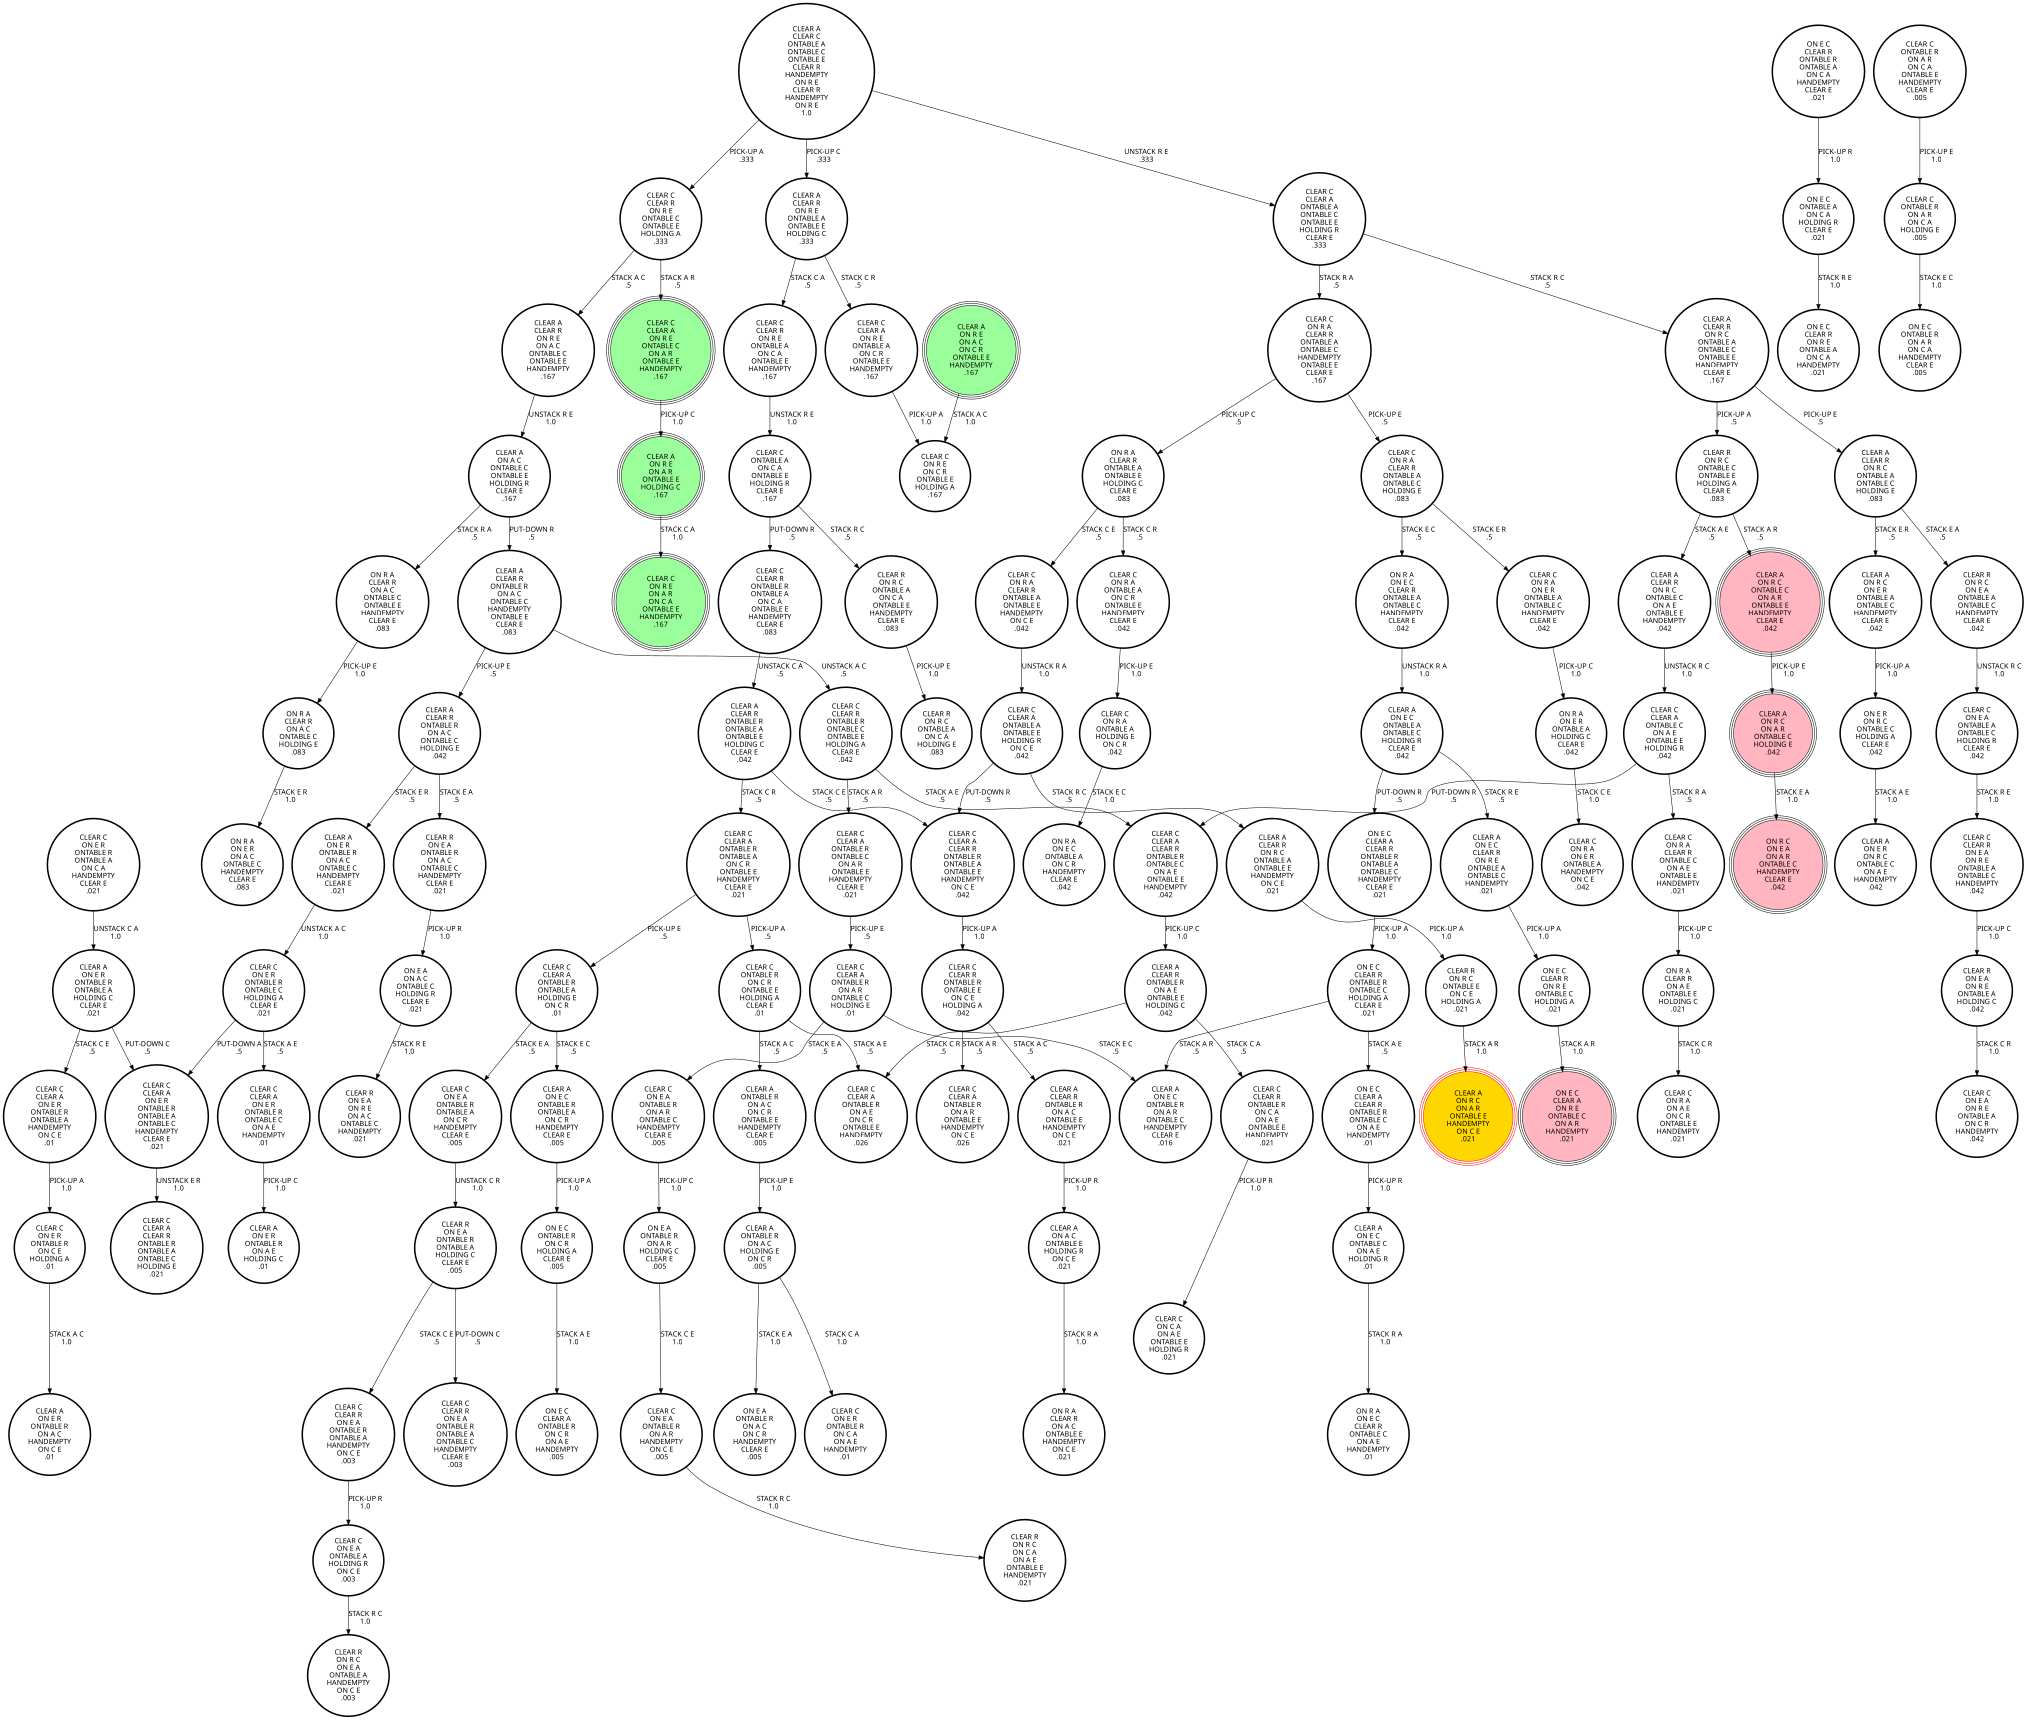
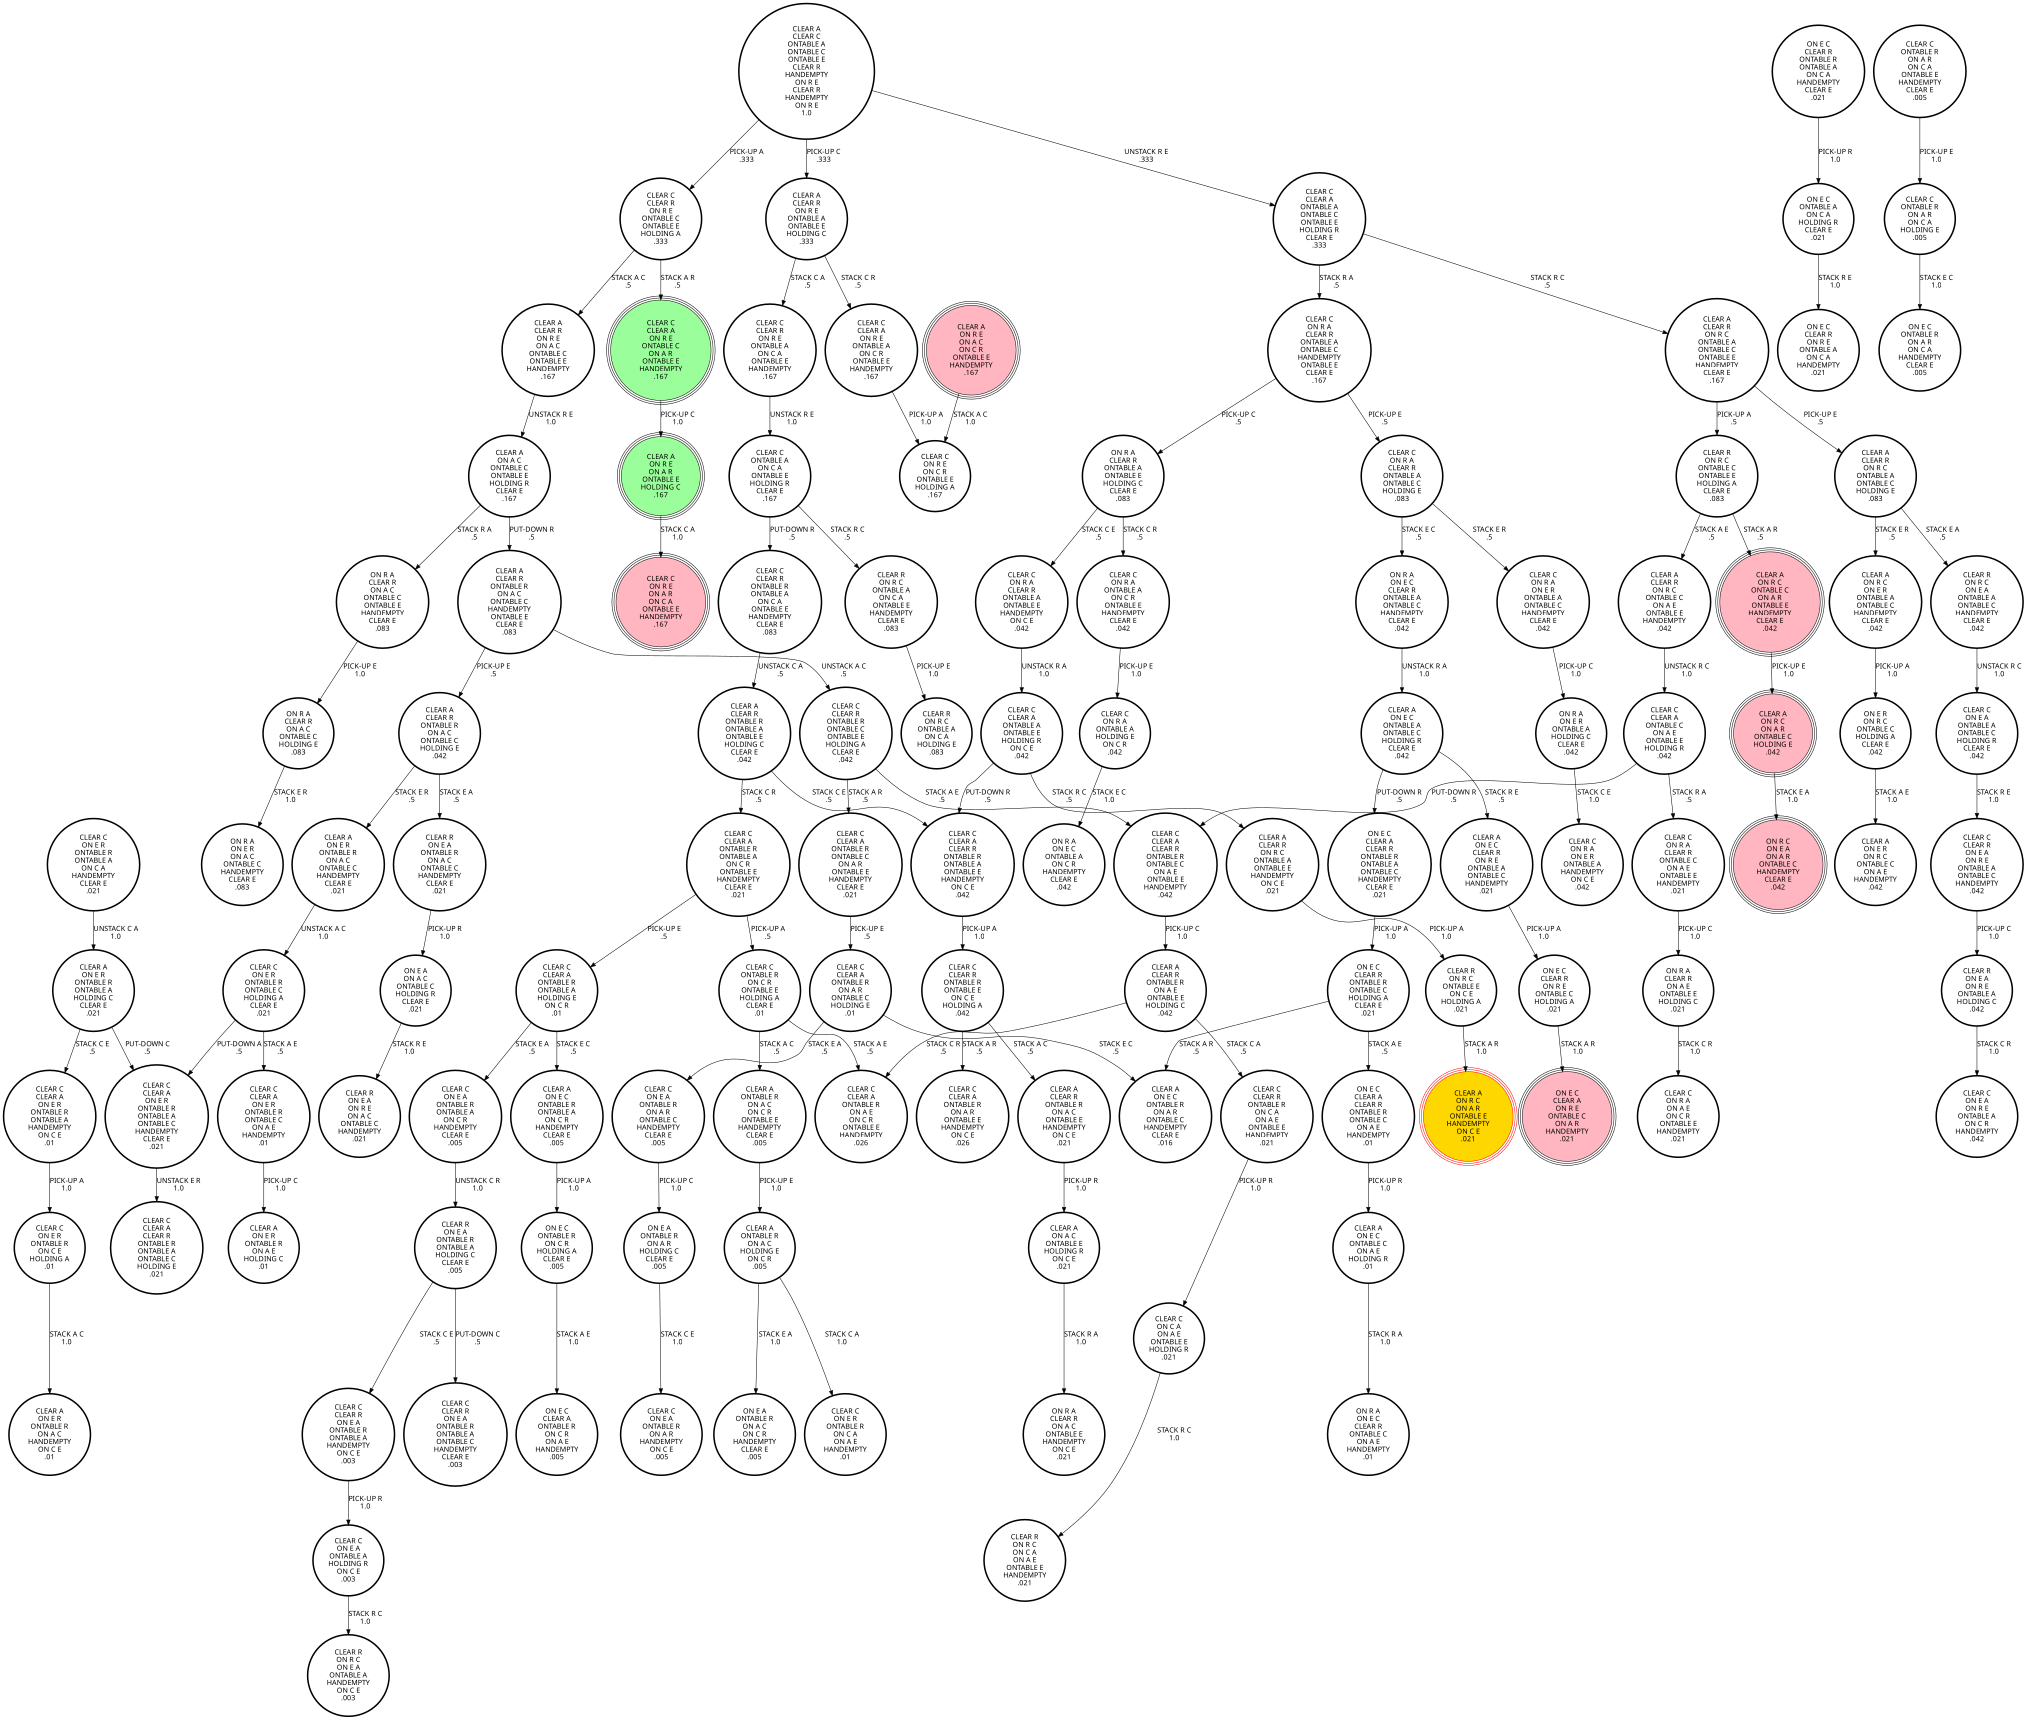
(971, 350) -> (971, 350)
(661, 602) -> (661, 602)
(826, 1532) -> (1125, 1462)
